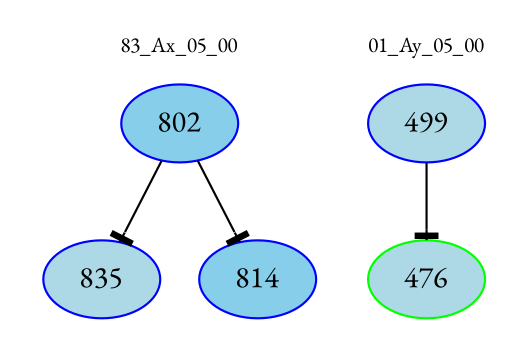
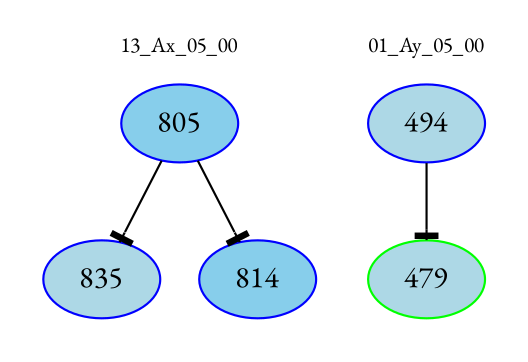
(180, 47) -> (180, 47)
(180, 123) -> (180, 123)
(427, 123) -> (427, 123)
(427, 279) -> (427, 279)
